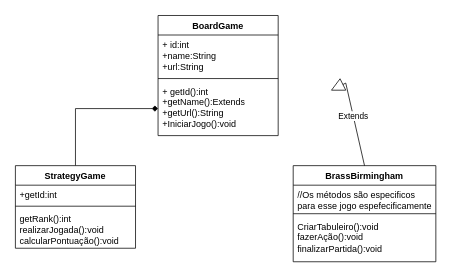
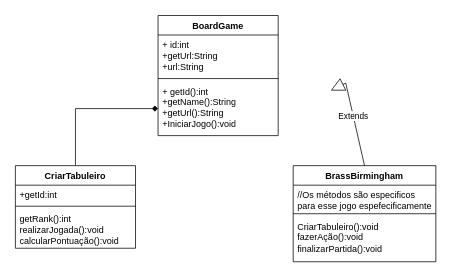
(190, 56) -> (194, 56)
(207, 108) -> (206, 108)
(75, 176) -> (75, 176)
